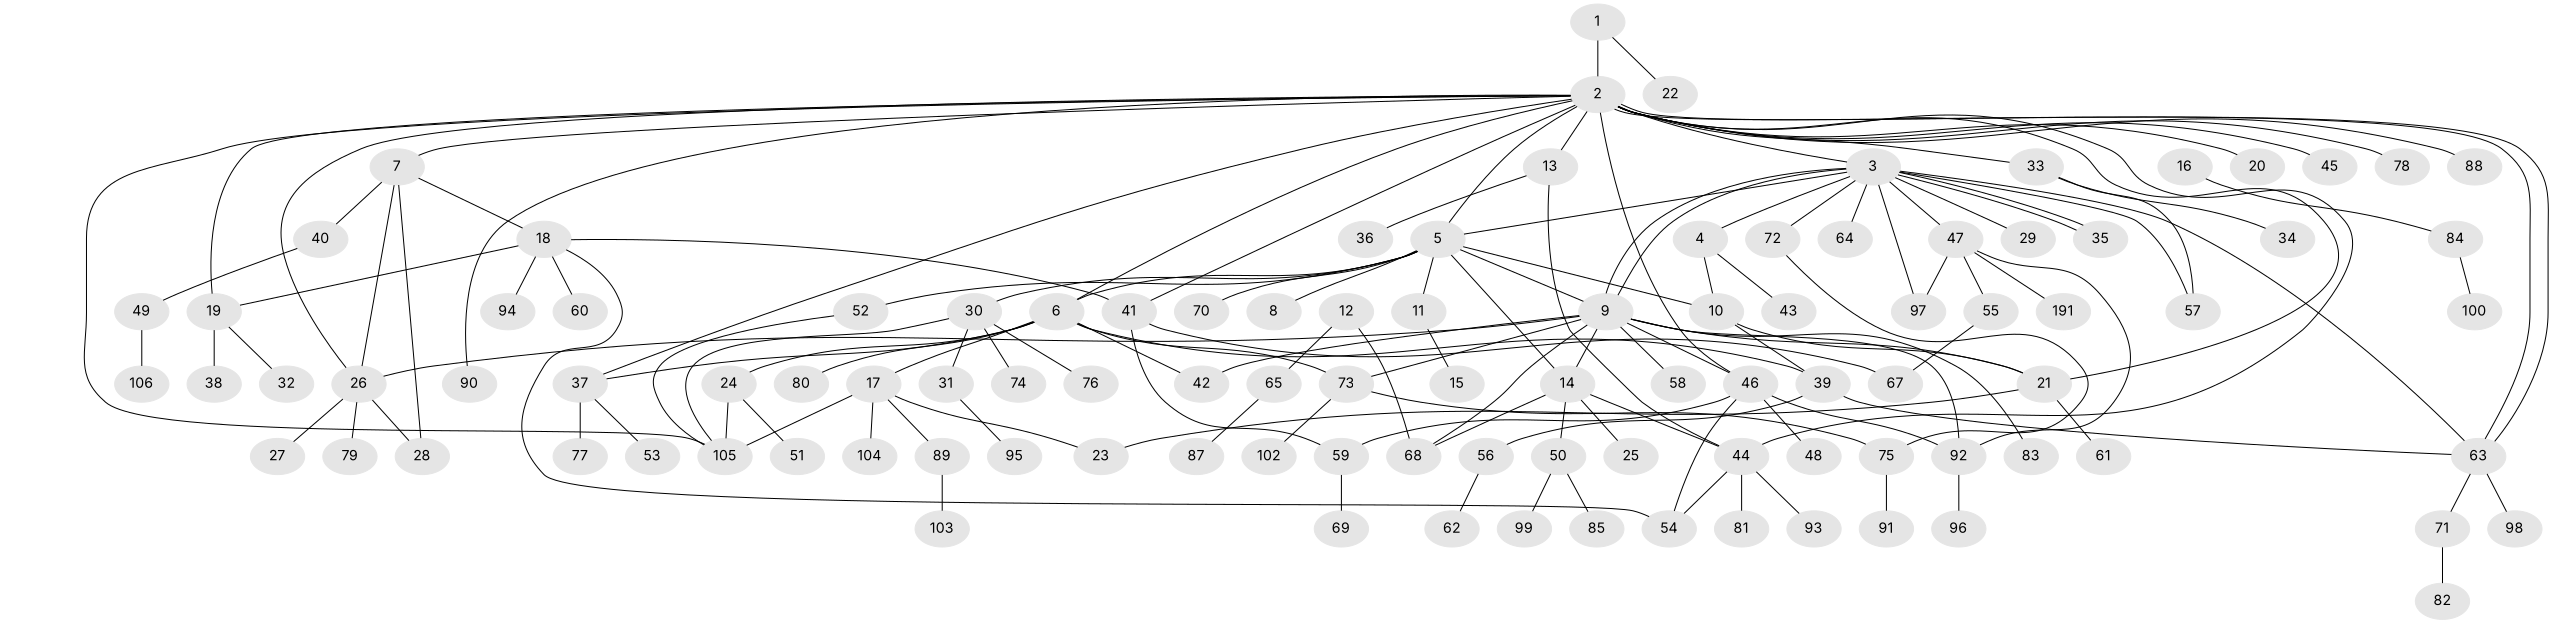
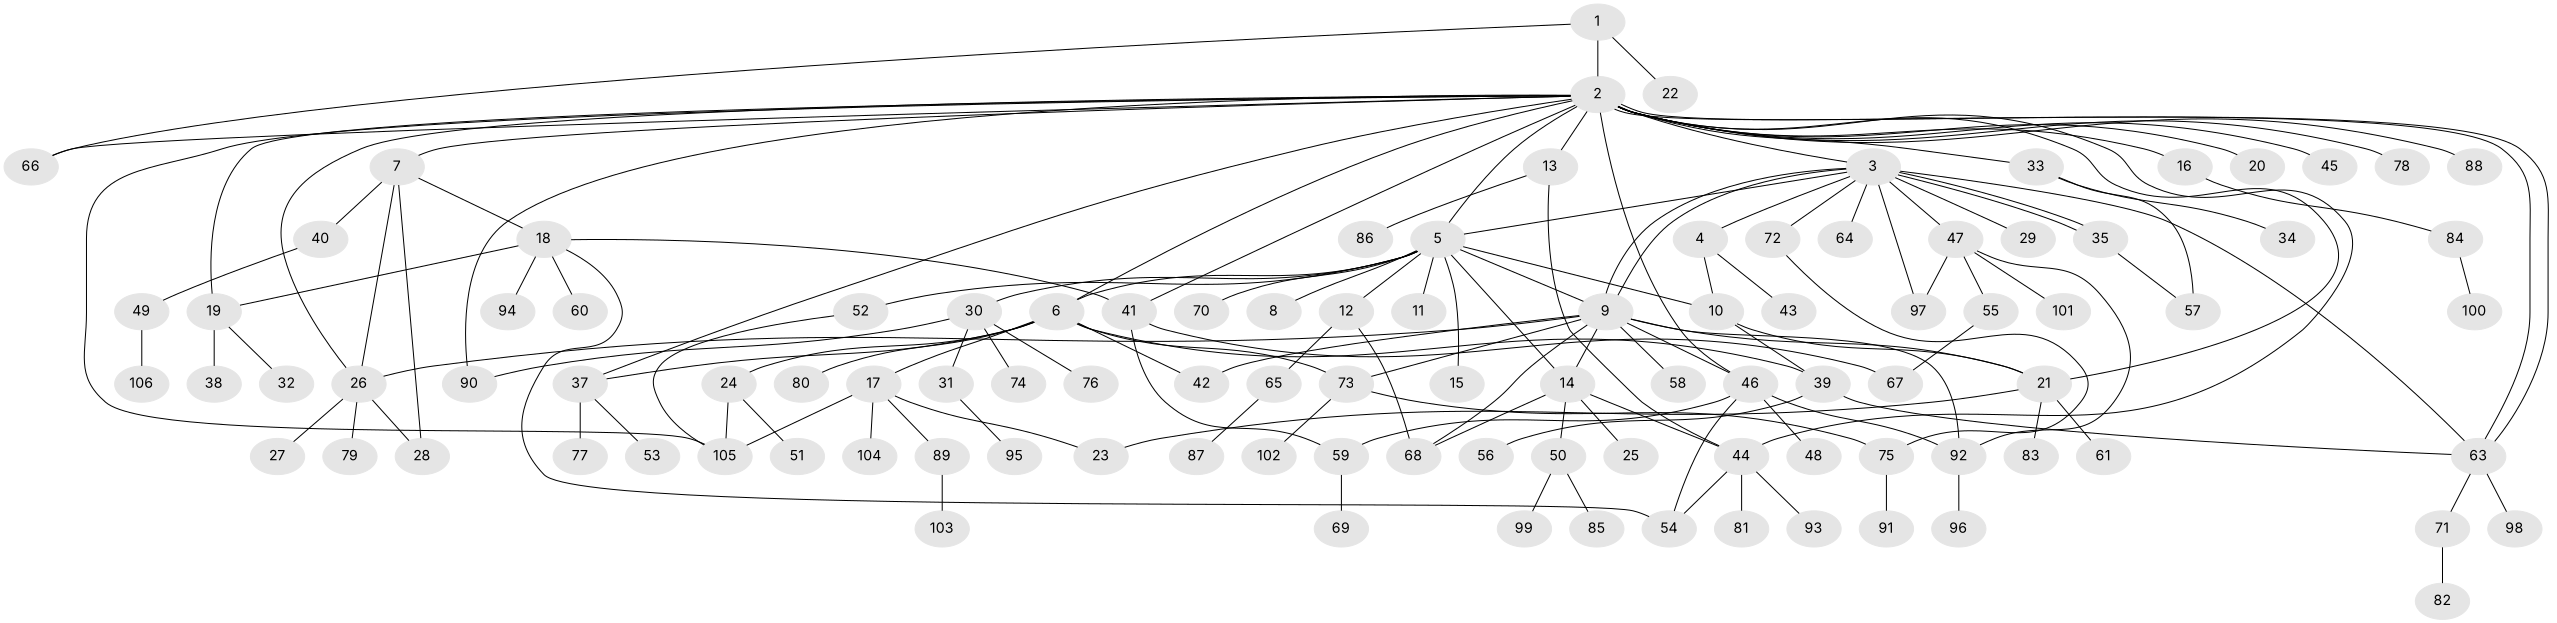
none -> (1891, 133)
none -> (31, 167)
(2096, 208) -> (2147, 276)
(1366, 239) -> (1366, 239)
none -> (1392, 276)
(2063, 312) -> (2063, 312)
(1845, 334) -> (2038, 420)
(1435, 342) -> (1457, 311)
(735, 346) -> (722, 348)
(1452, 529) -> none
